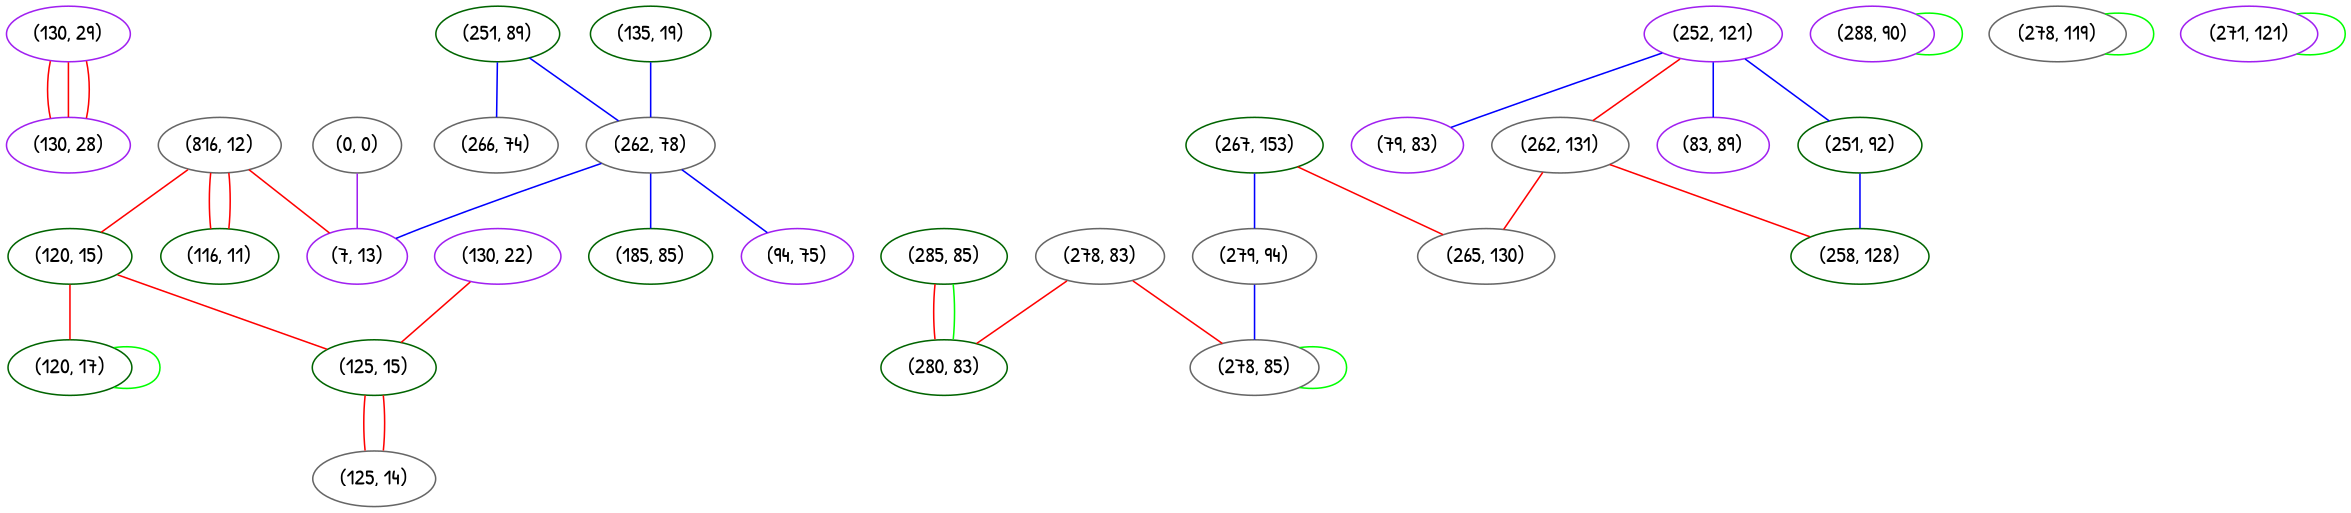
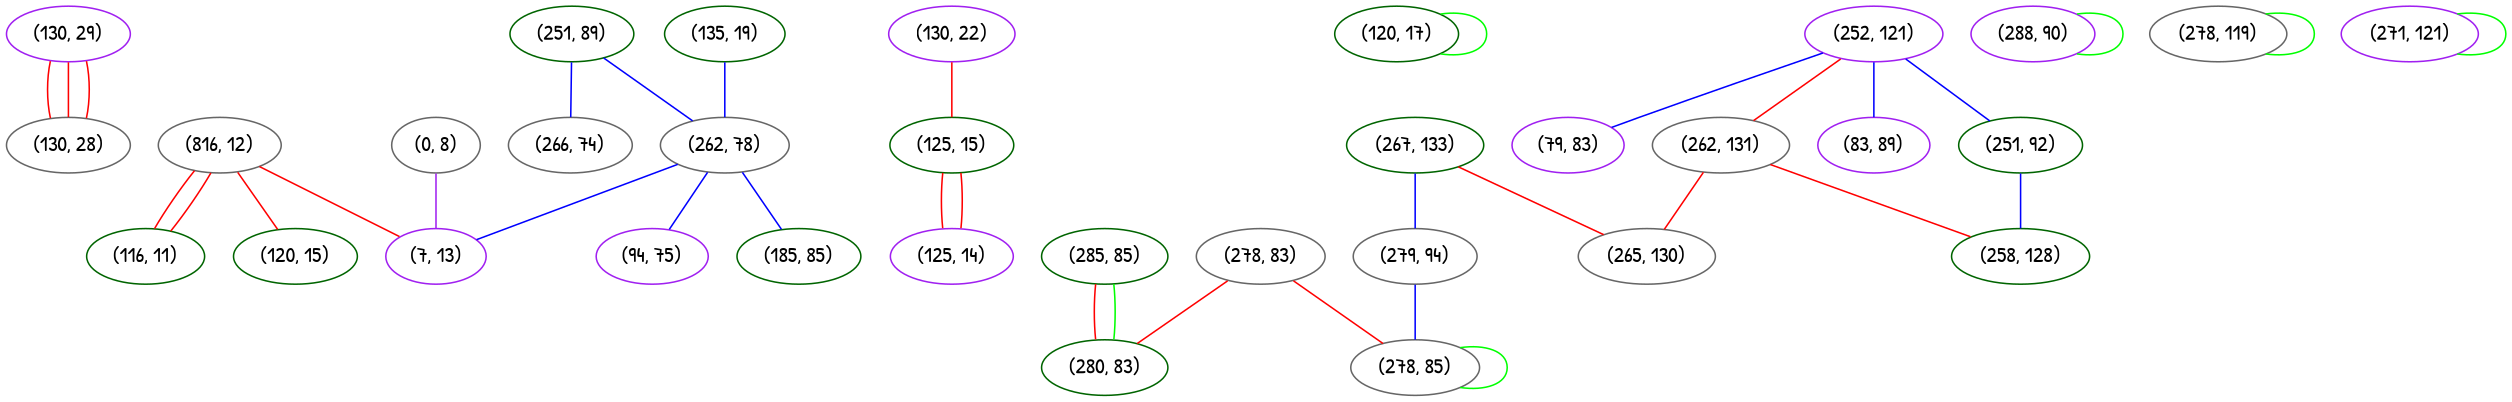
(68, 145) -> (68, 145)
(357, 145) -> (436, 145)
(1255, 145) -> (1415, 145)
(70, 312) -> none
(222, 312) -> none
(374, 479) -> (952, 256)
